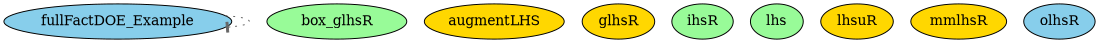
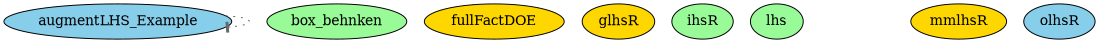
(118, 22) -> (118, 22)
(337, 22) -> (337, 22)
(494, 22) -> (494, 22)
(857, 22) -> none
